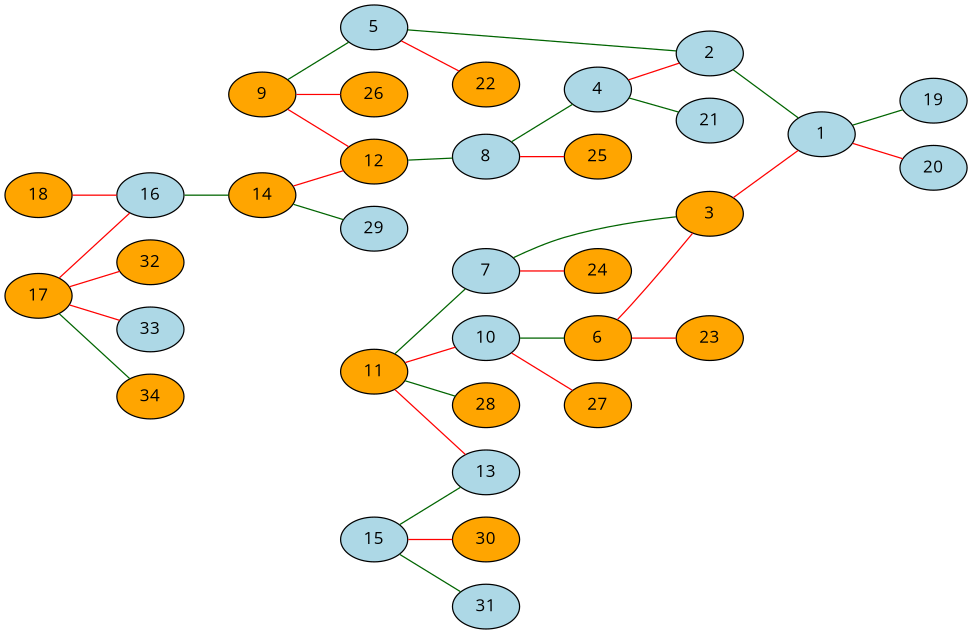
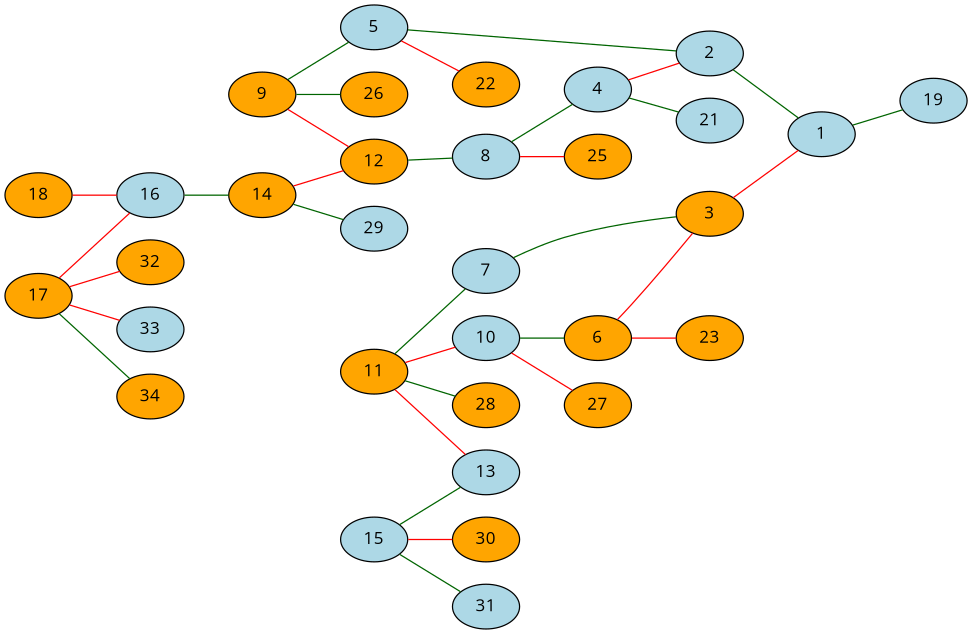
(318, 94) -> (318, 94)
(934, 168) -> none
(598, 271) -> none
